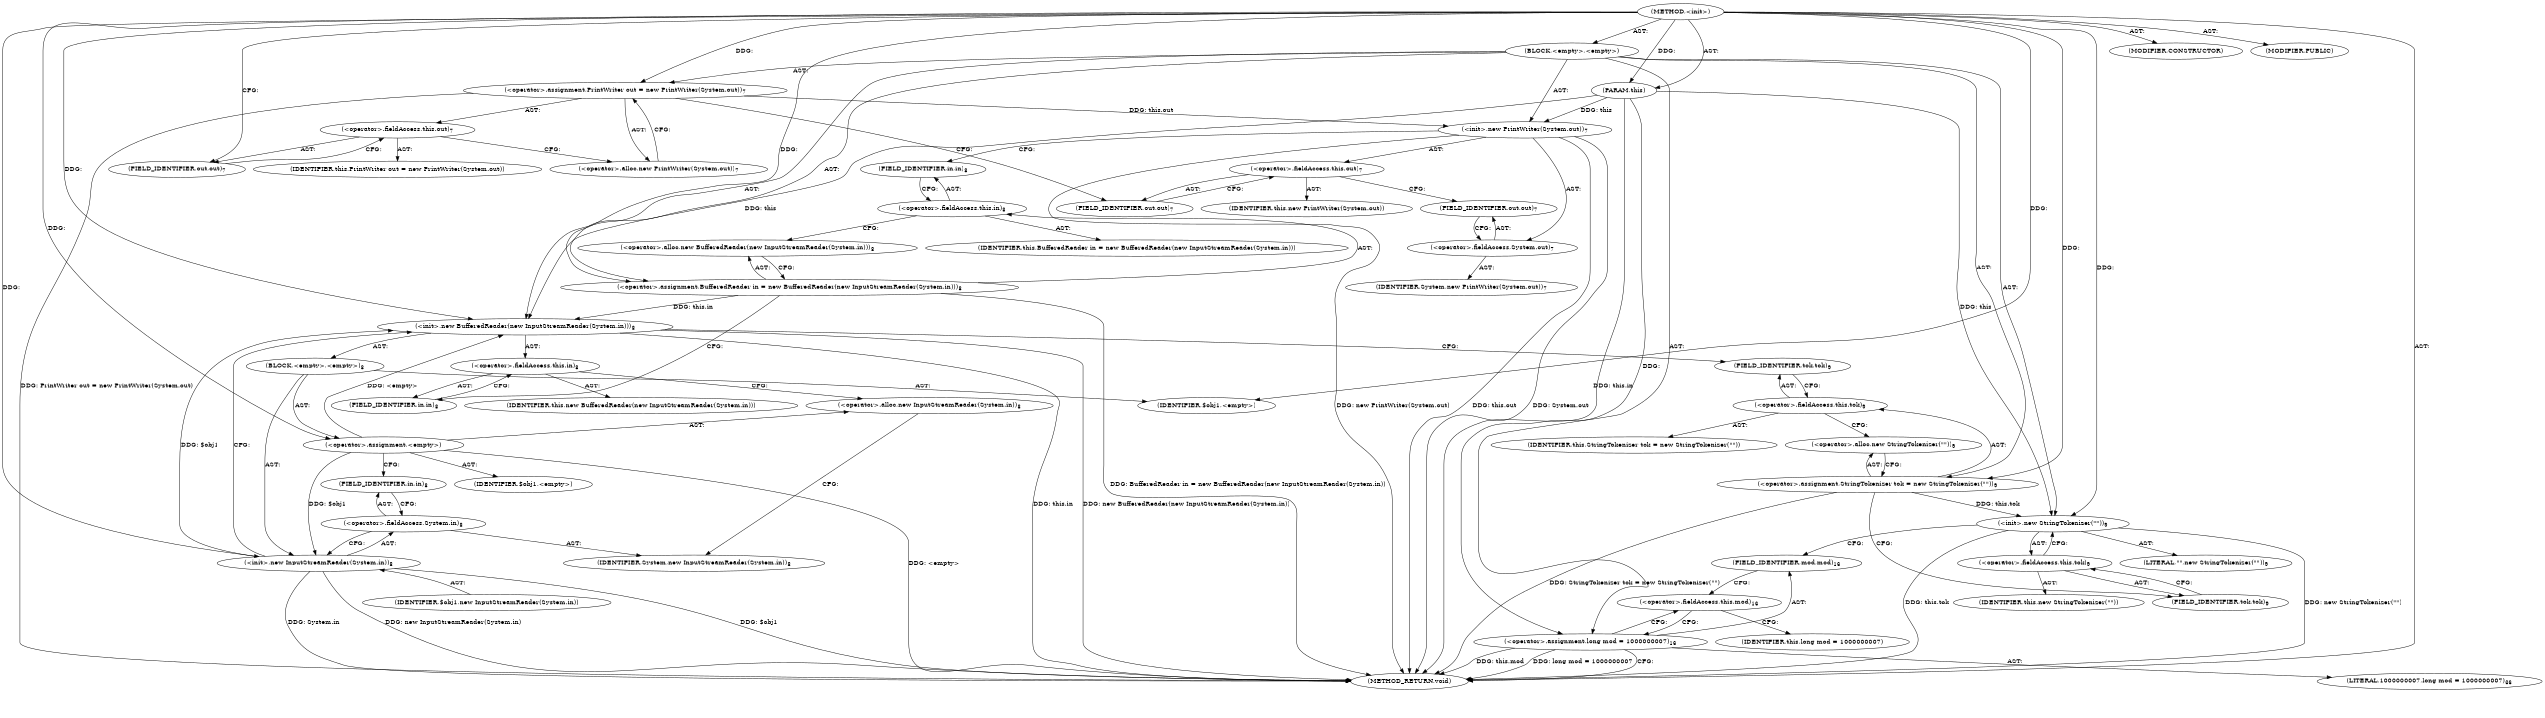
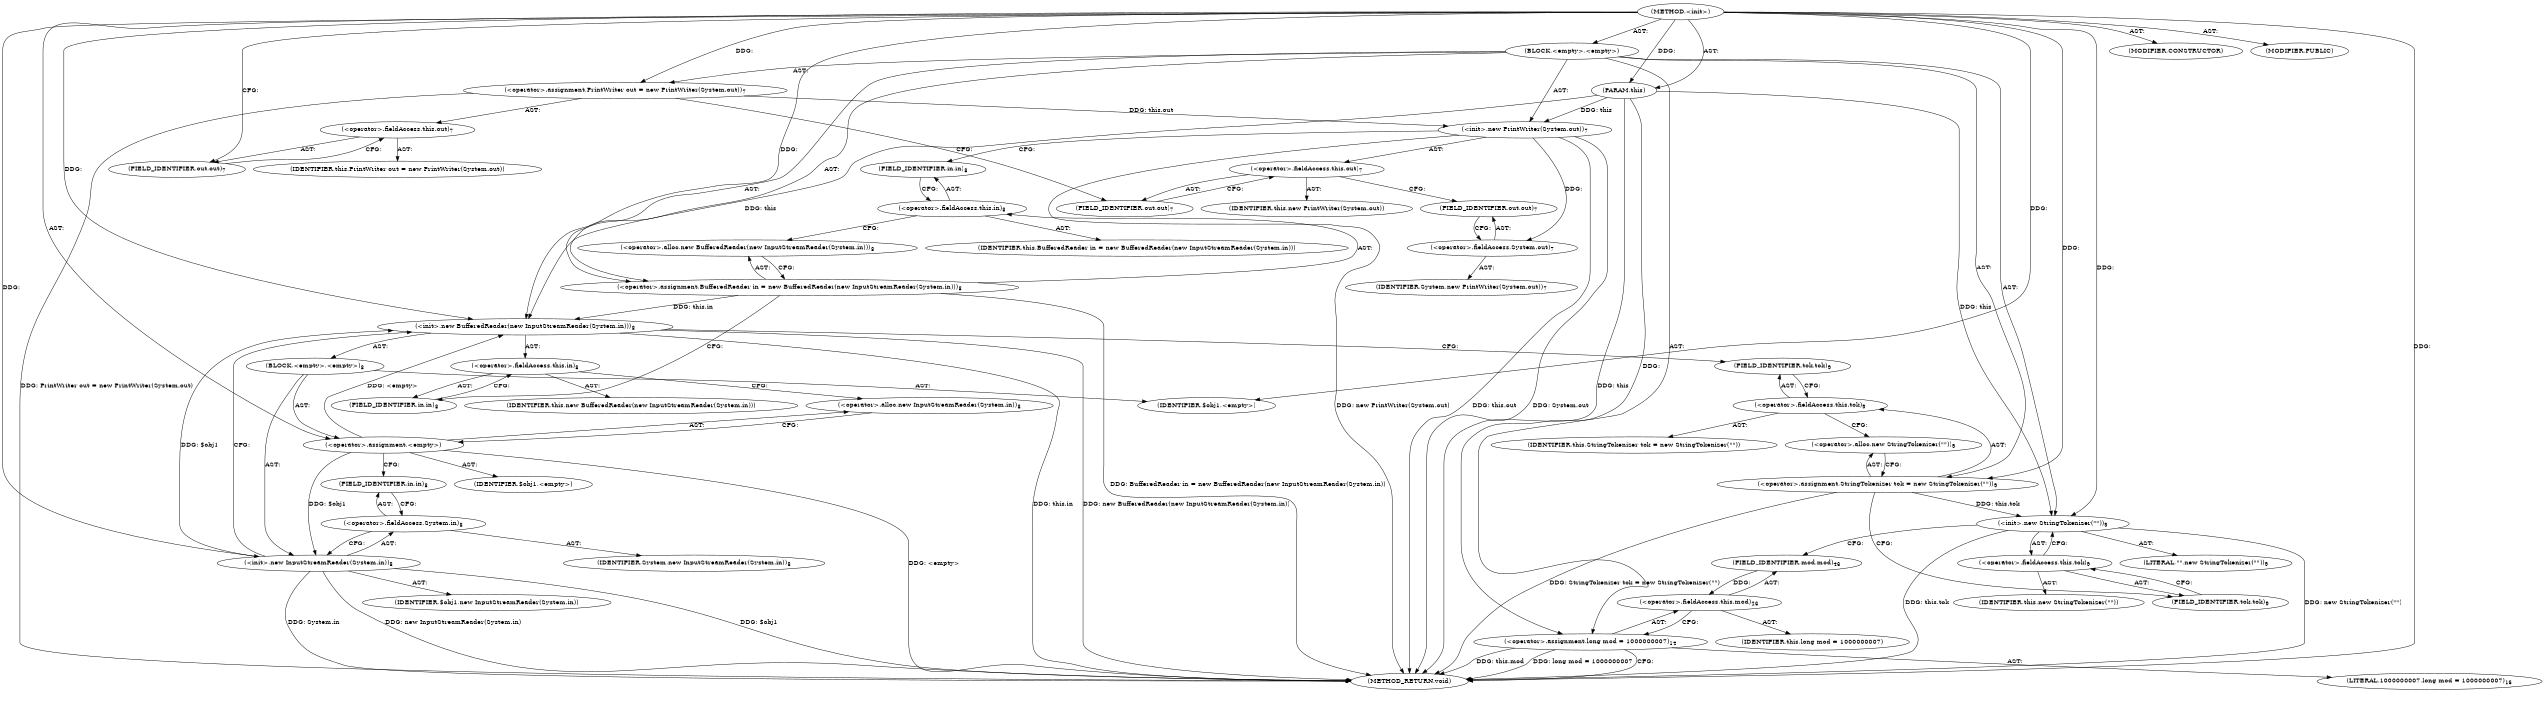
(659, 169) -> none
(1575, 189) -> (1575, 189)
(58, 228) -> (58, 228)
(2423, 347) -> (2423, 347)
(1613, 386) -> (1613, 386)
(814, 483) -> (668, 432)
(1837, 563) -> (1837, 563)
(428, 579) -> (397, 583)
(1743, 583) -> (1743, 583)
(1755, 602) -> (1755, 602)
(1660, 622) -> (1660, 622)
(1771, 622) -> (1771, 622)
(1740, 624) -> (1752, 587)
(1673, 641) -> (1673, 641)
(2509, 681) -> (2509, 681)
